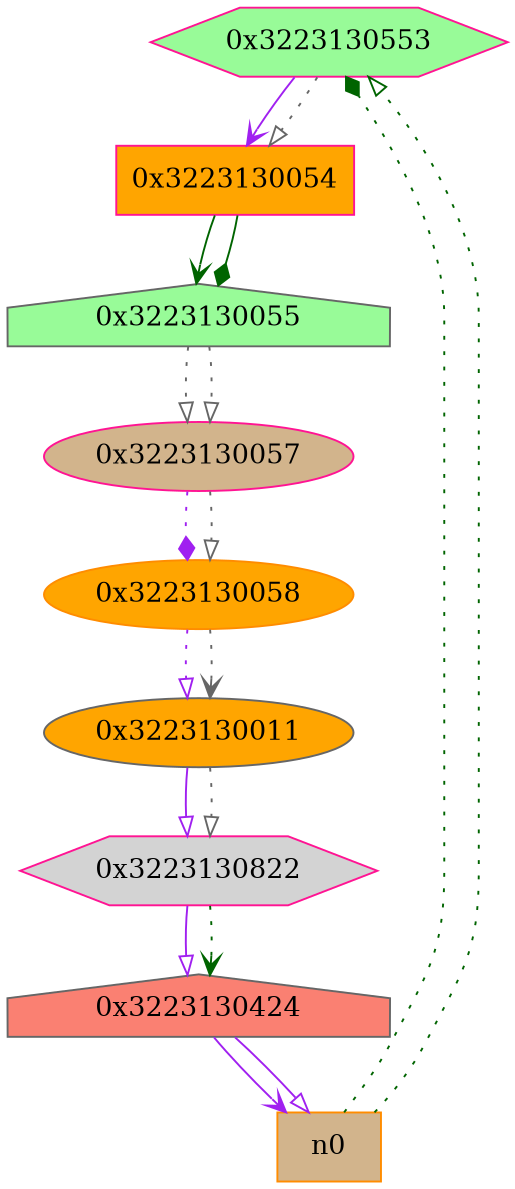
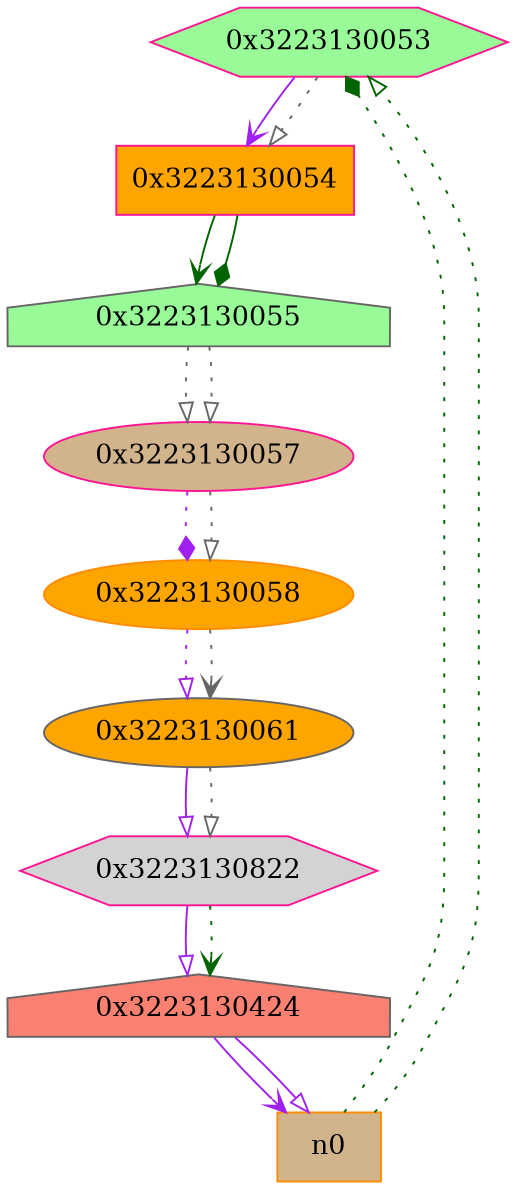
(329, 42) -> (329, 42)
(199, 733) -> (199, 733)
